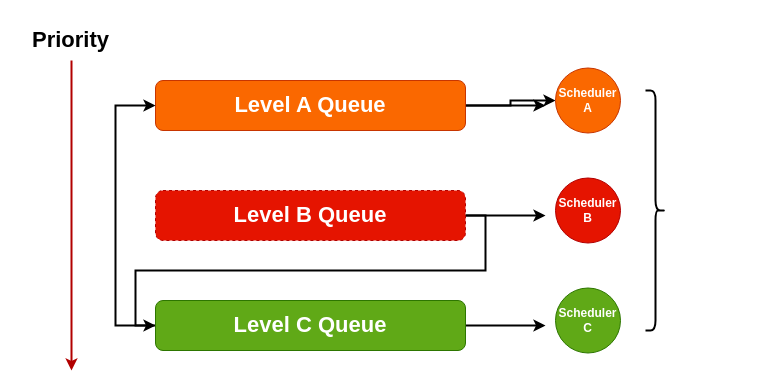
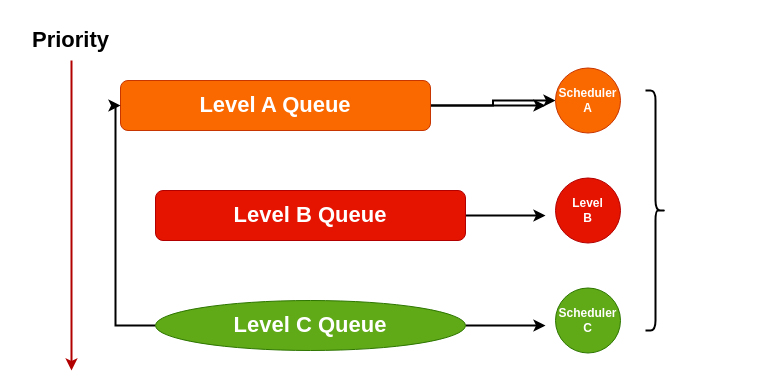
(311, 106) -> (276, 106)
(588, 211) -> (588, 211)
(311, 216) -> (311, 216)
(312, 271) -> none
(311, 326) -> (311, 326)
